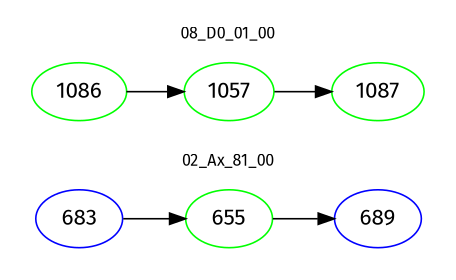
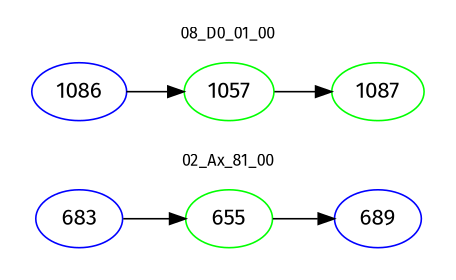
(79, 92) -> (79, 92)
